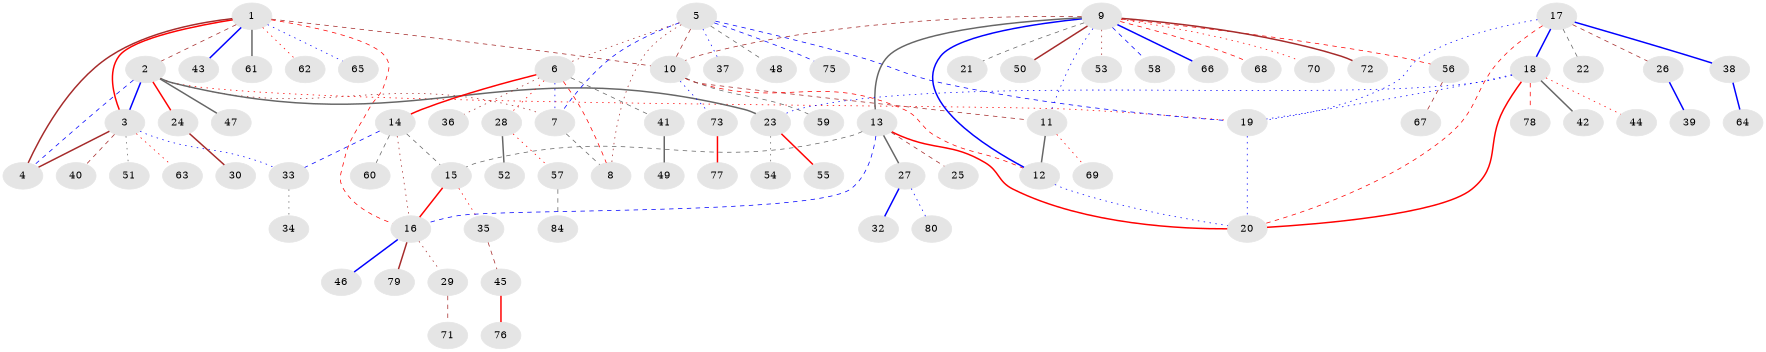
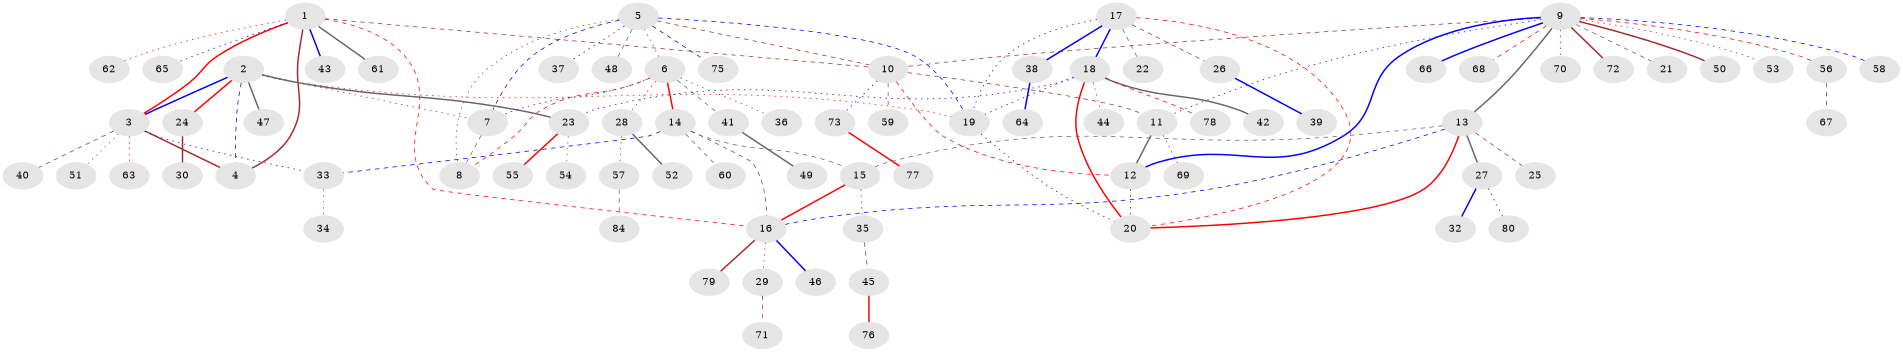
(199, 43) -> none
(403, 176) -> (747, 159)
